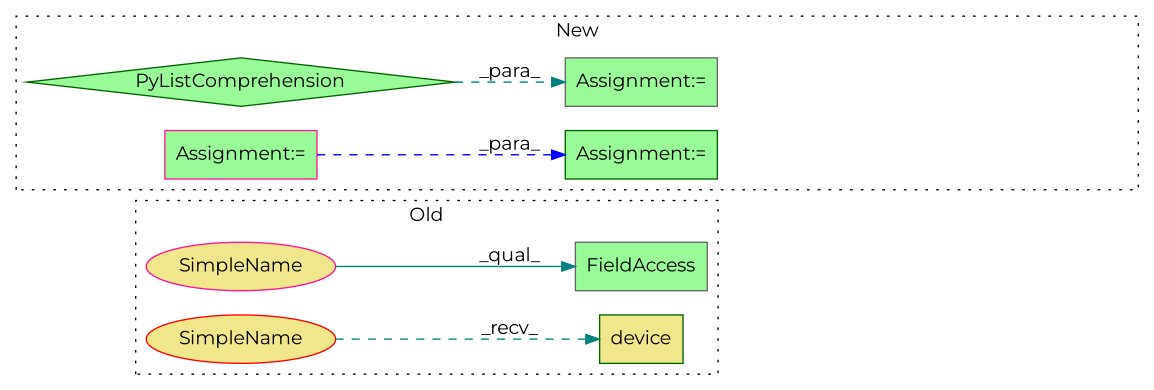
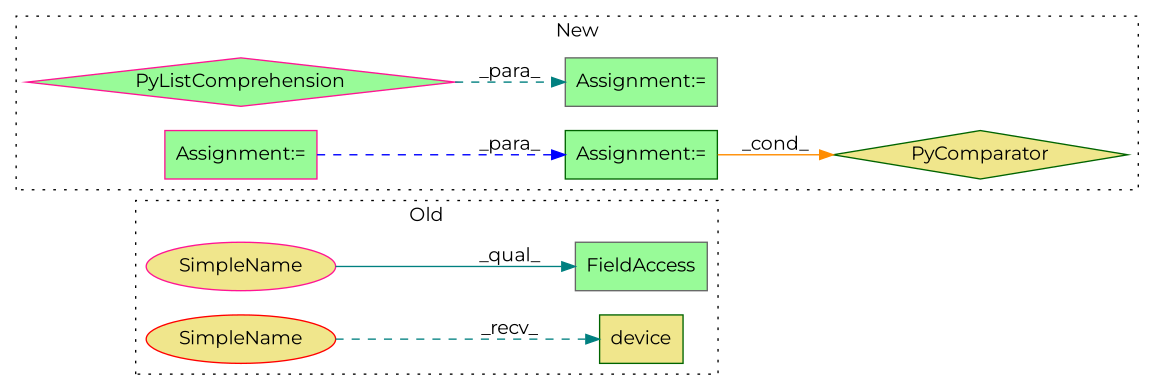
(241, 82) -> (241, 82)
none -> (980, 155)
